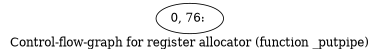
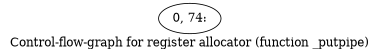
(190, 19) -> (190, 19)
